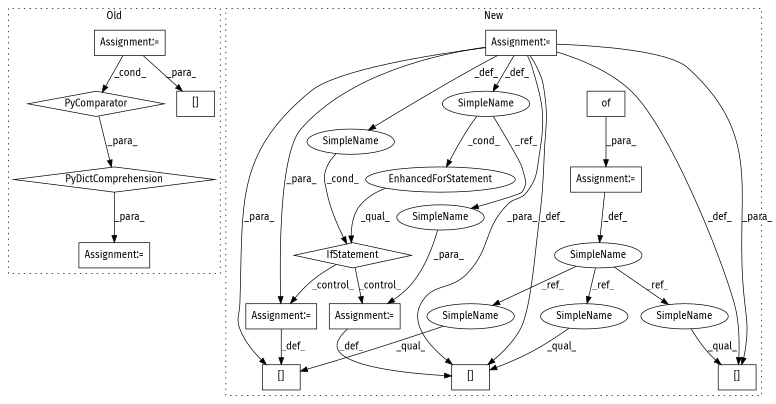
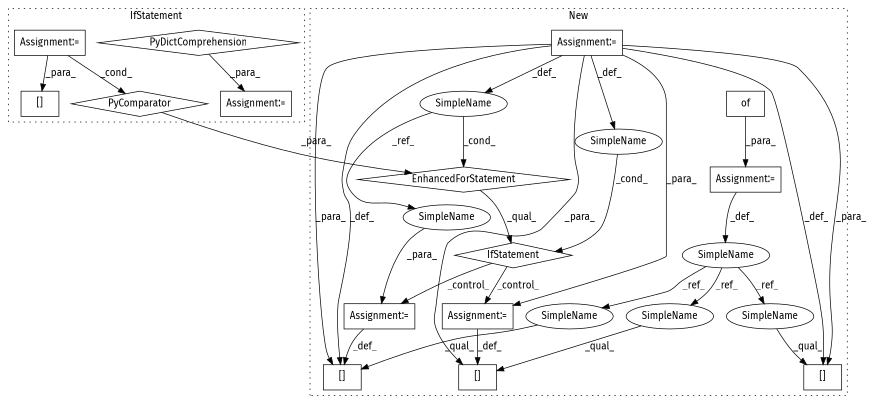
(114, 16) -> (156, 16)
(104, 138) -> (281, 150)
(440, 180) -> (464, 180)
